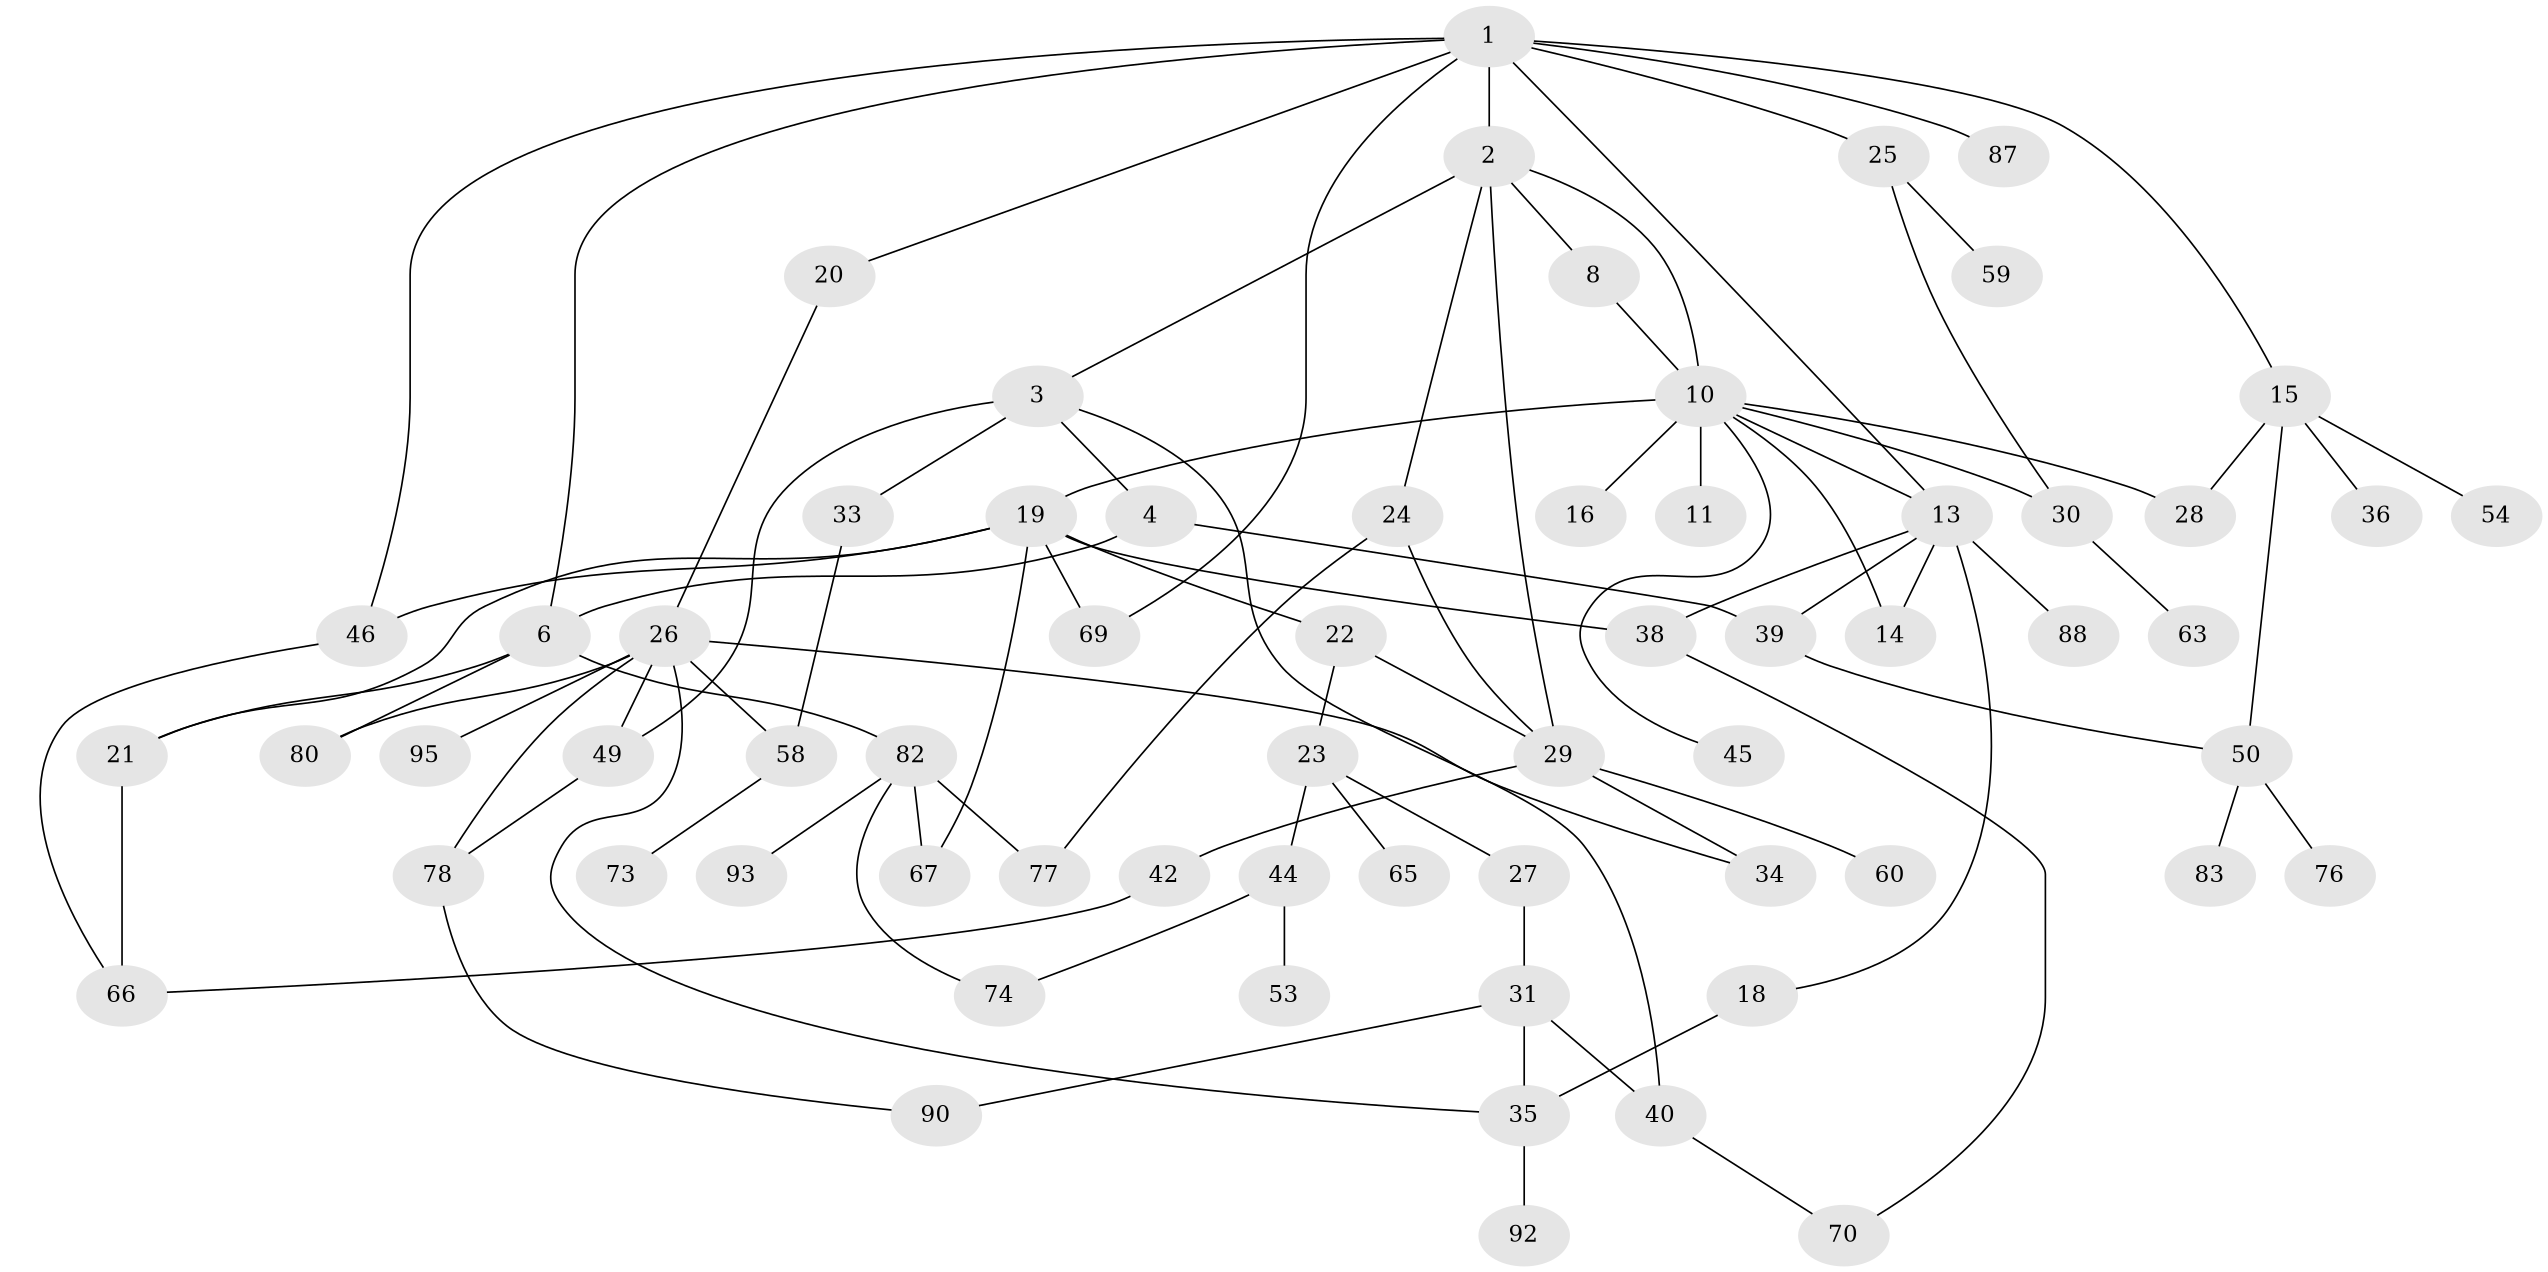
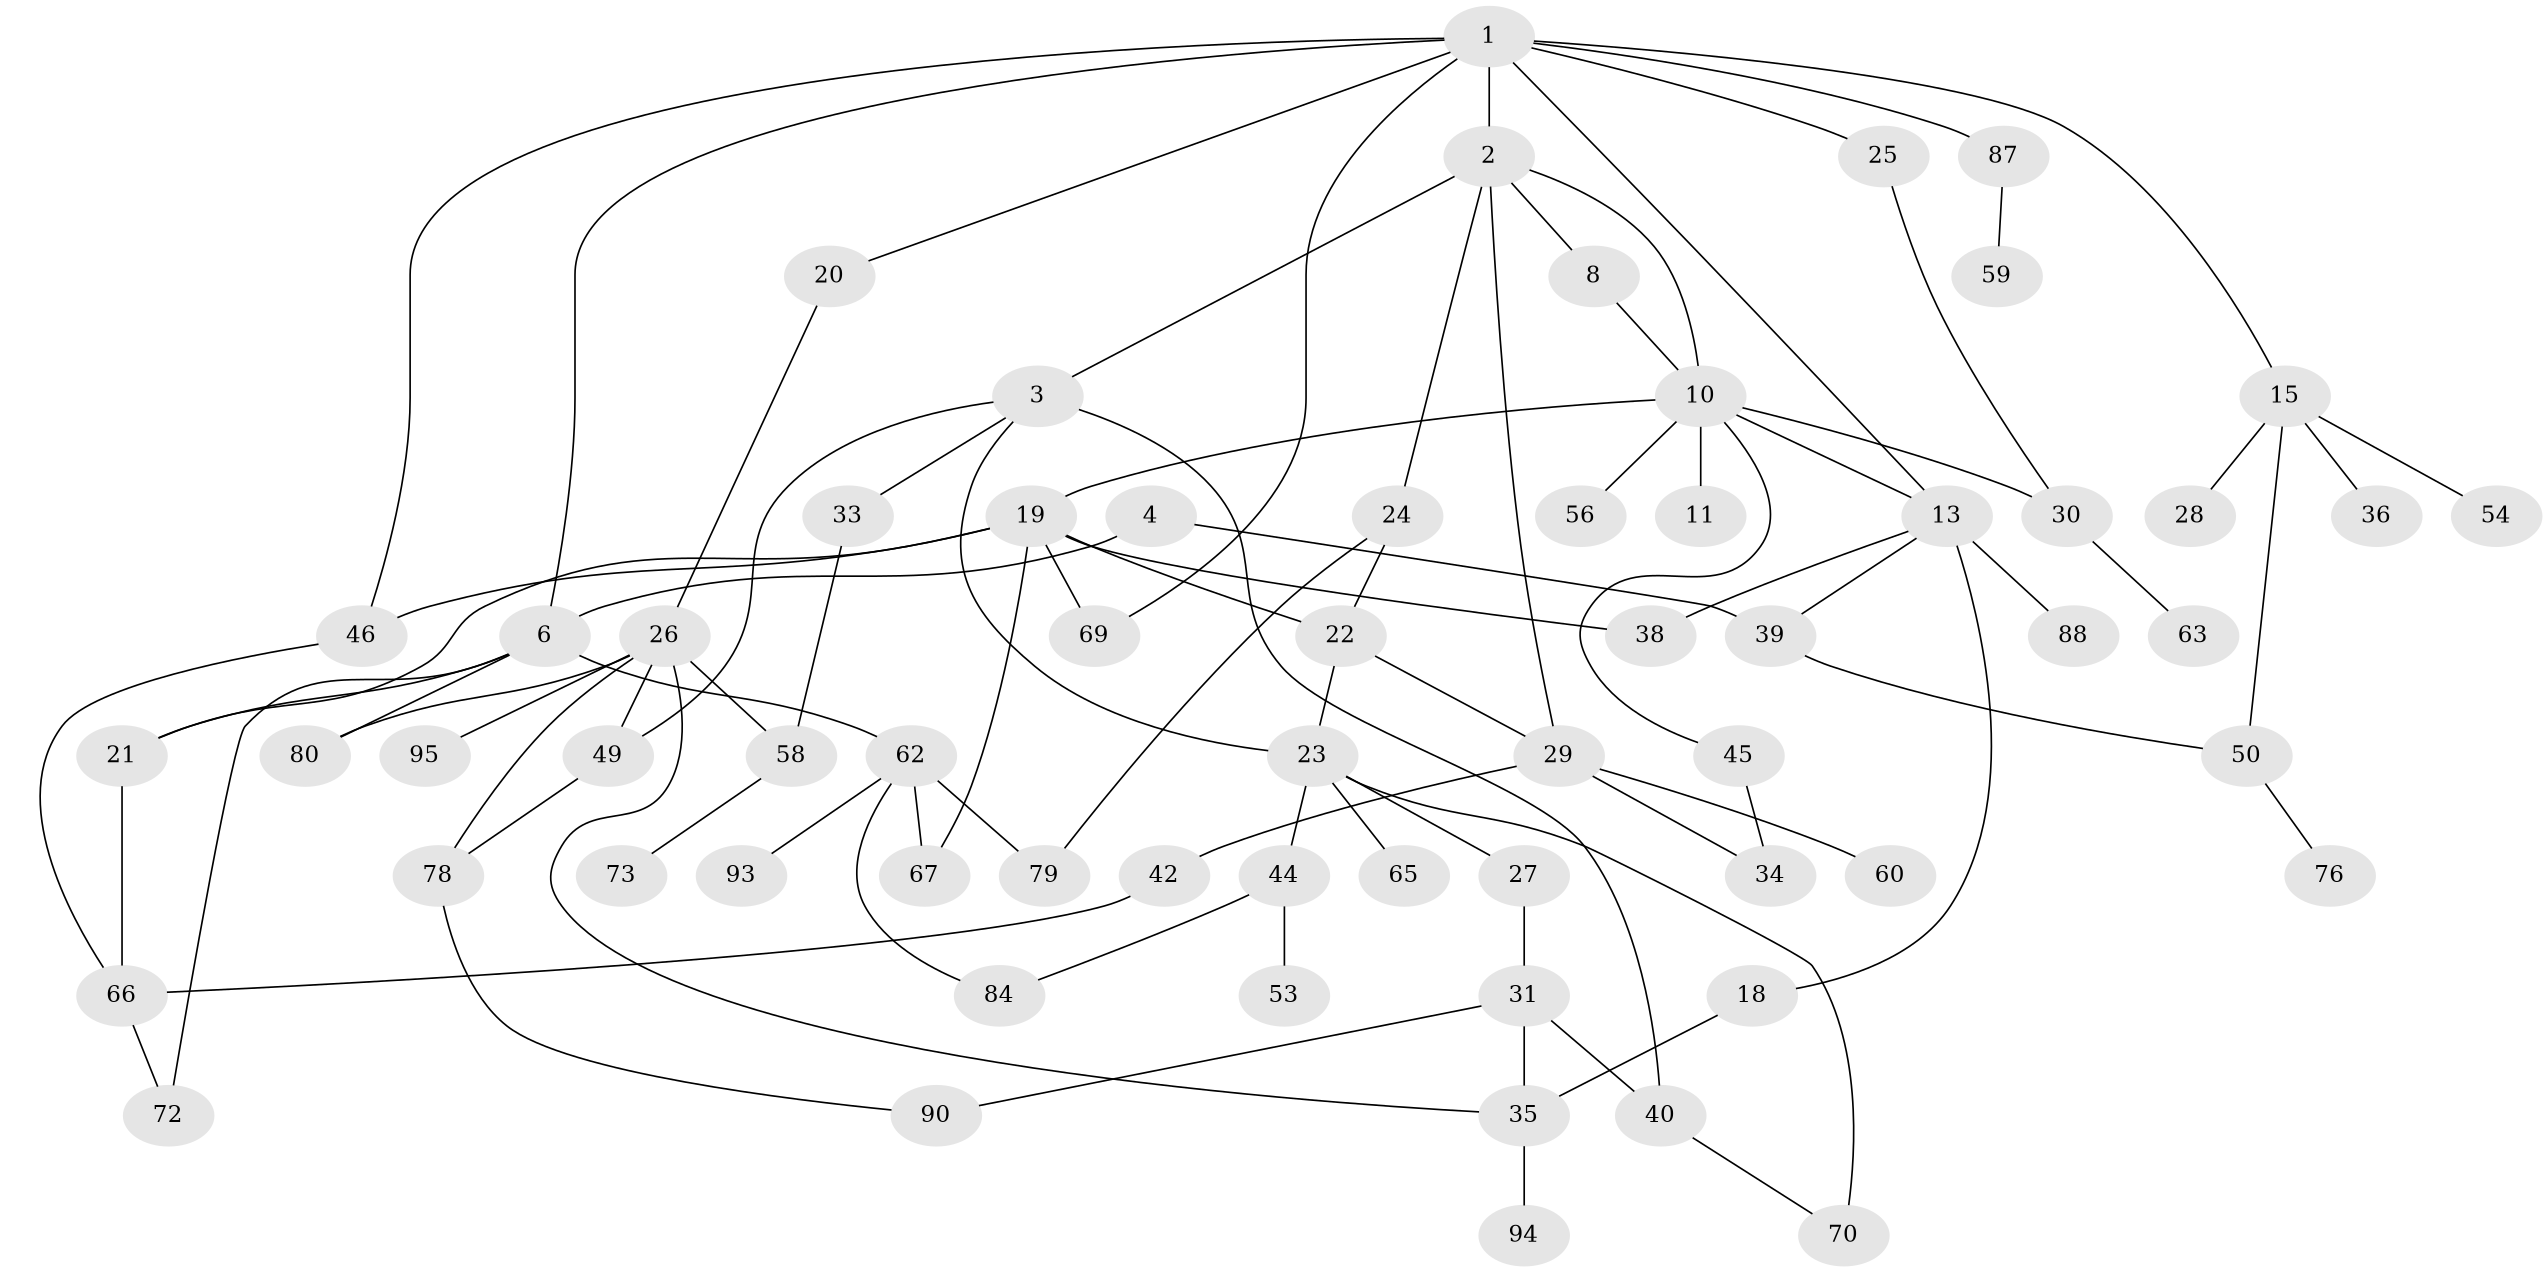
(1941, 216) -> (2000, 217)
(1952, 441) -> none
(1095, 456) -> (1022, 655)
(1581, 516) -> (1581, 516)
(1891, 636) -> none
(1459, 646) -> (1369, 576)
(1233, 699) -> (1752, 806)
(911, 756) -> (911, 756)
(2042, 868) -> (1699, 903)
(1045, 876) -> (1045, 876)
(2210, 876) -> none
(1000, 996) -> (1000, 996)
none -> (169, 1116)
(1524, 1236) -> (1524, 1236)
